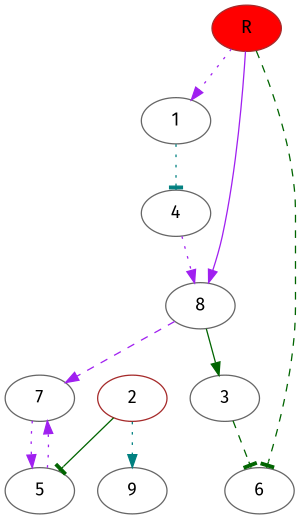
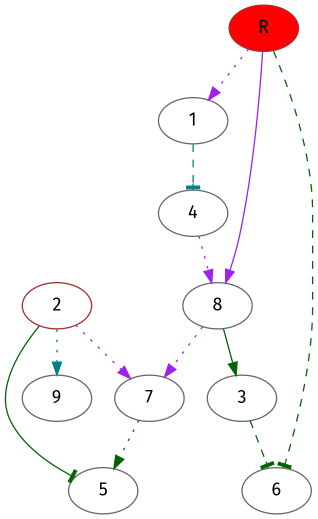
(176, 164) -> (193, 164)
(126, 349) -> (187, 347)
(31, 438) -> (129, 439)
(48, 451) -> (98, 347)
